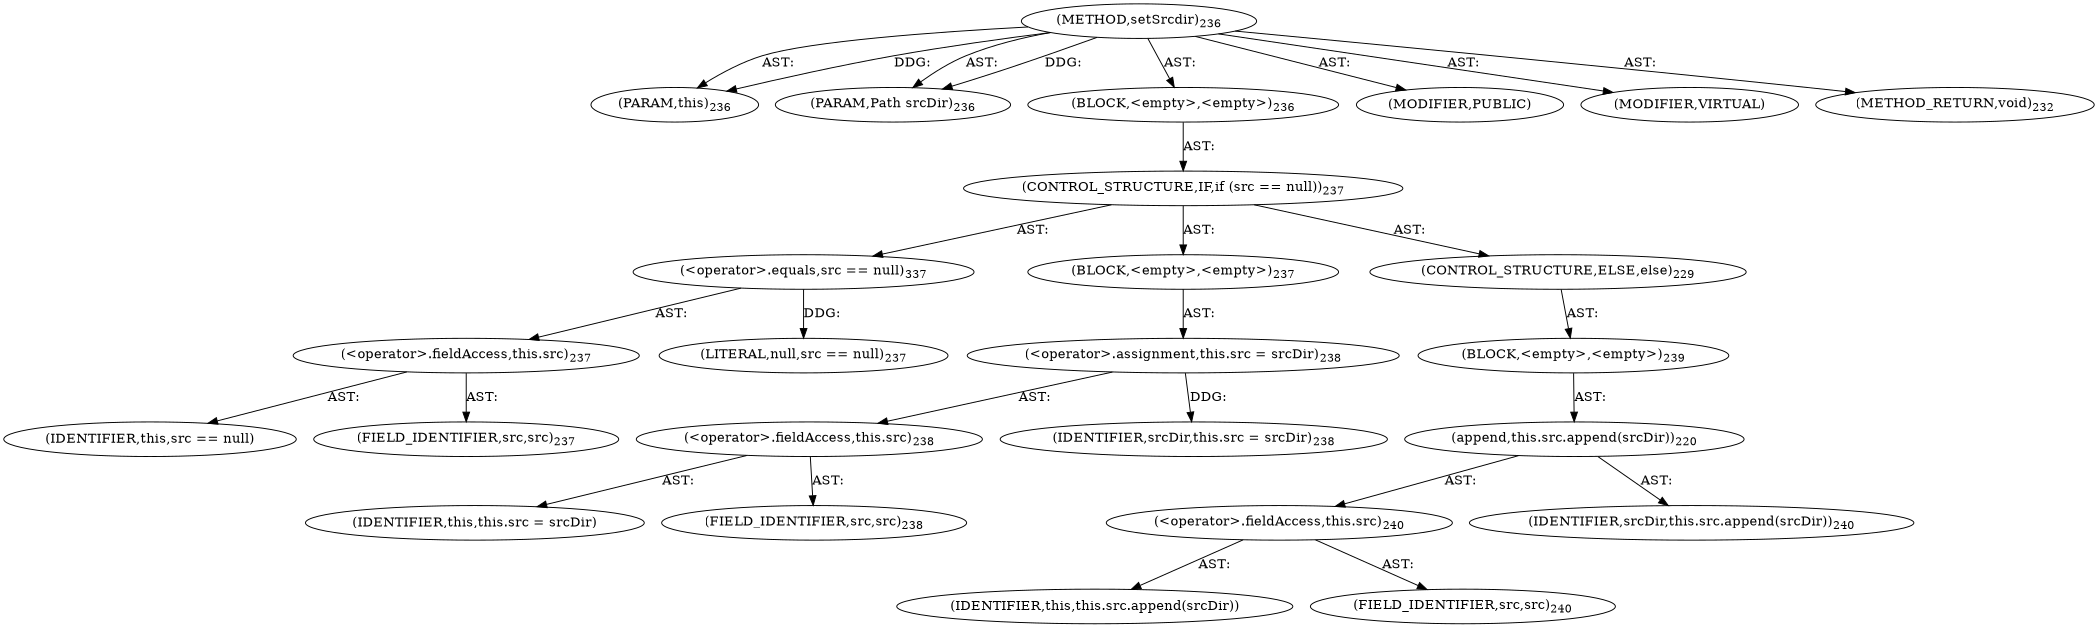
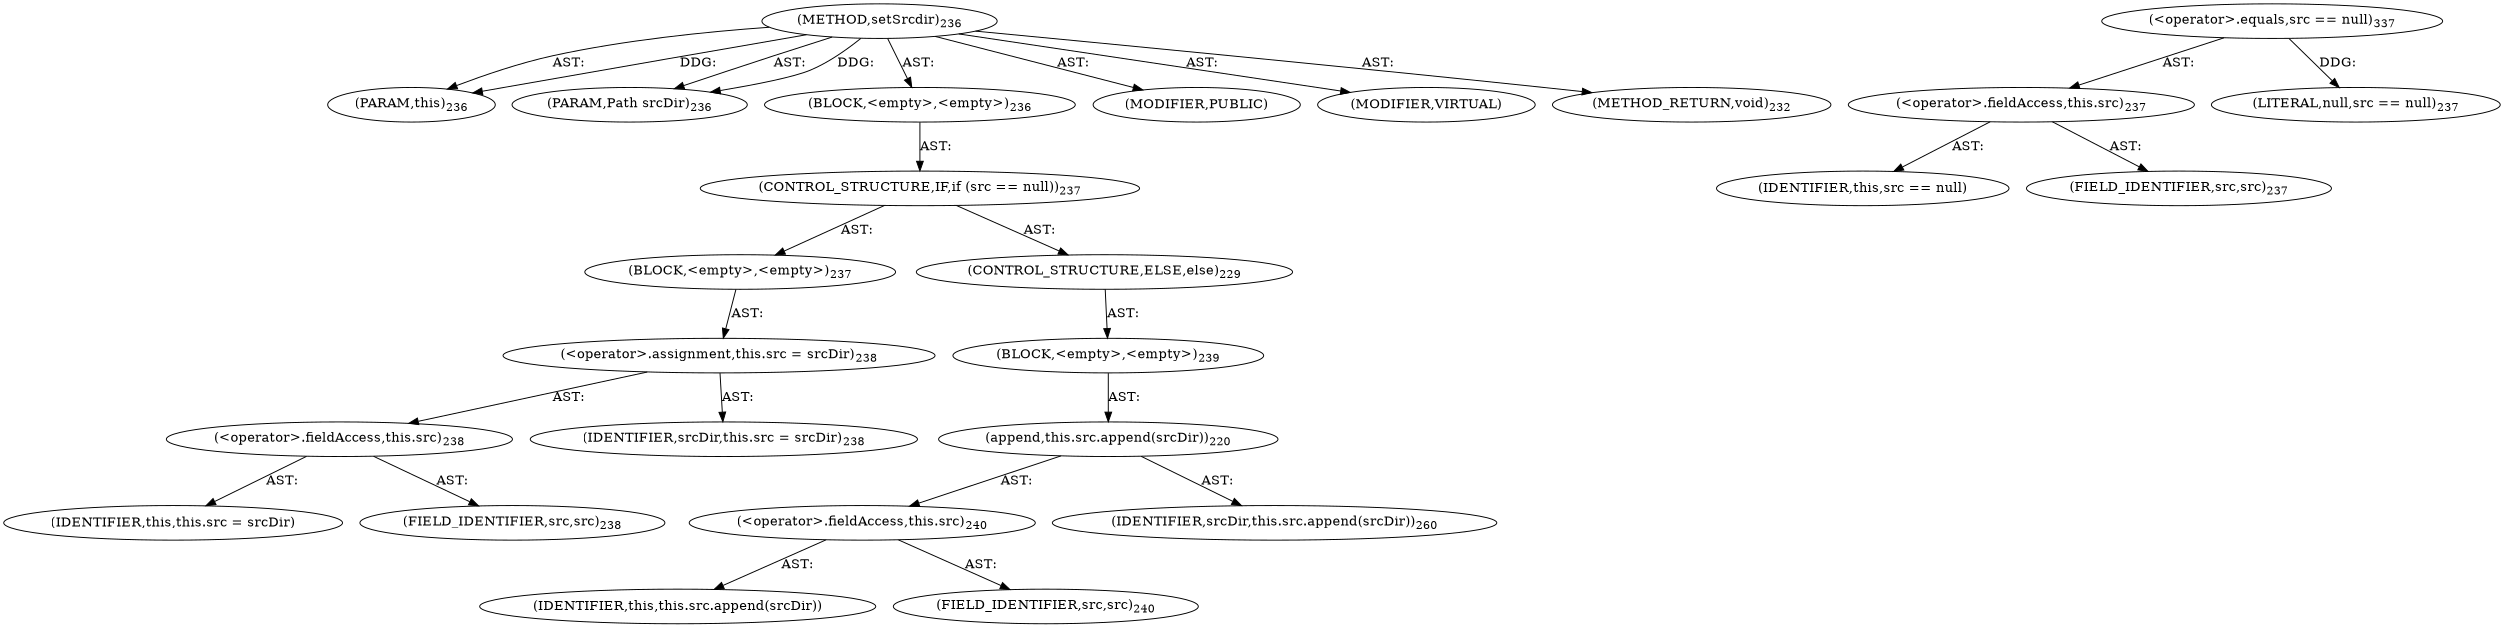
(997, 229) -> none
(1211, 397) -> (740, 397)
(1844, 521) -> (1427, 521)
